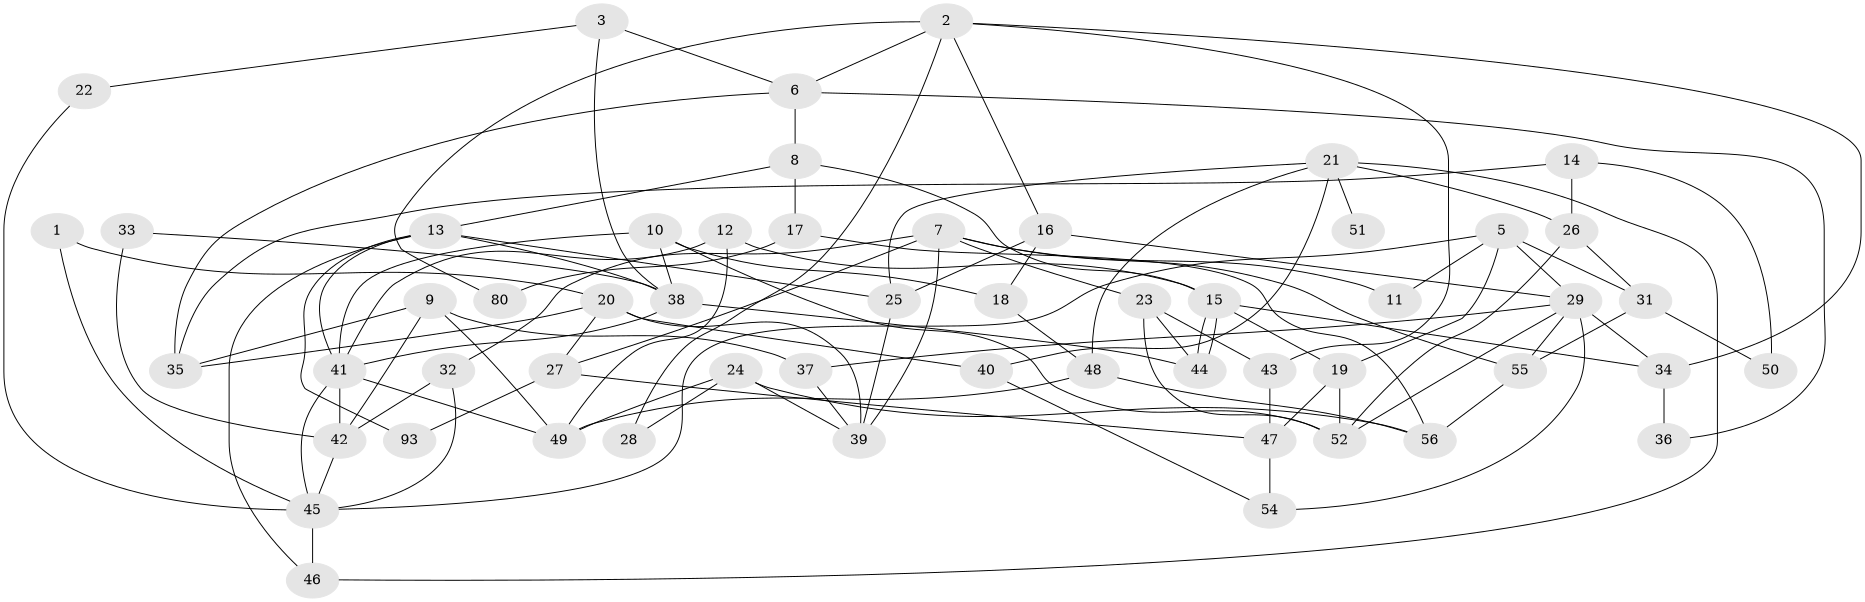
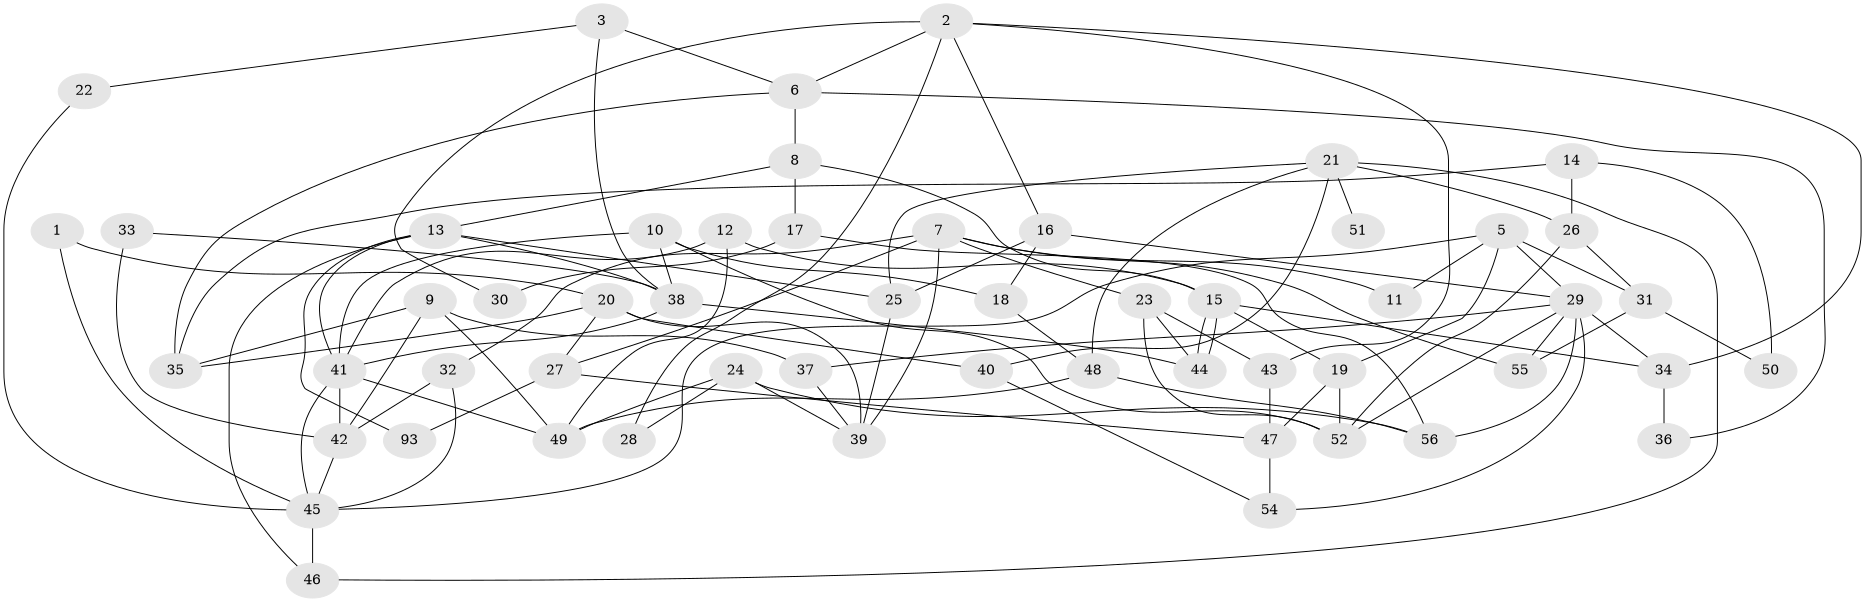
(500, 301) -> (500, 301)
(1475, 406) -> (1541, 402)
